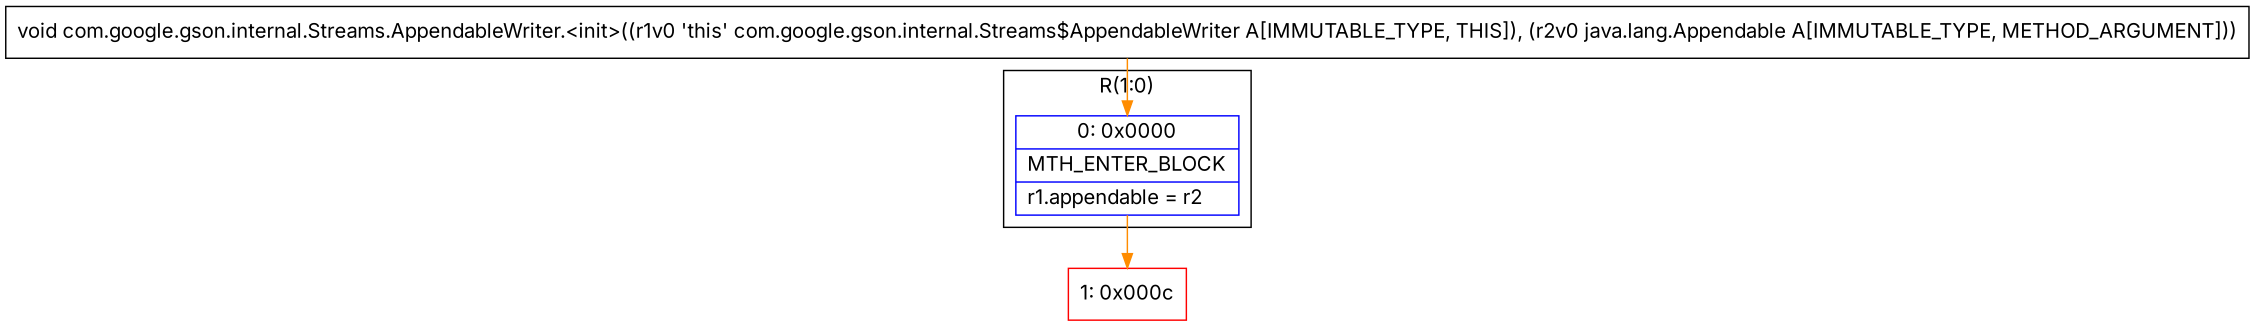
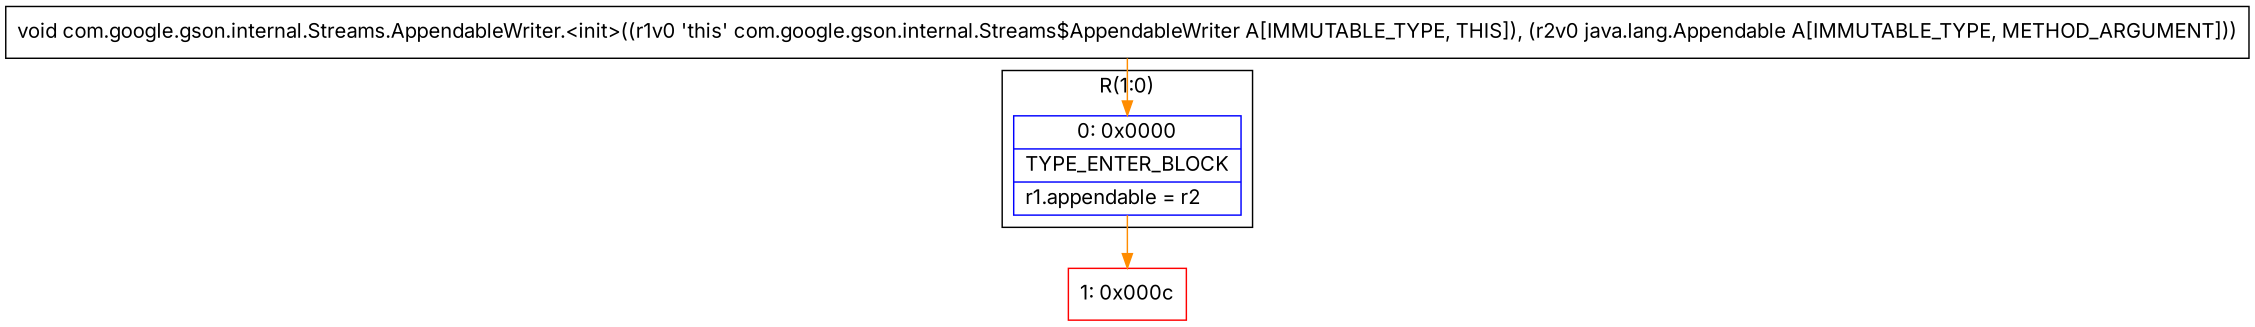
(1127, 165) -> (1127, 165)
